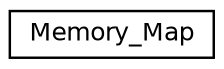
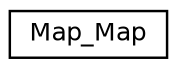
(112, 34) -> (88, 34)
